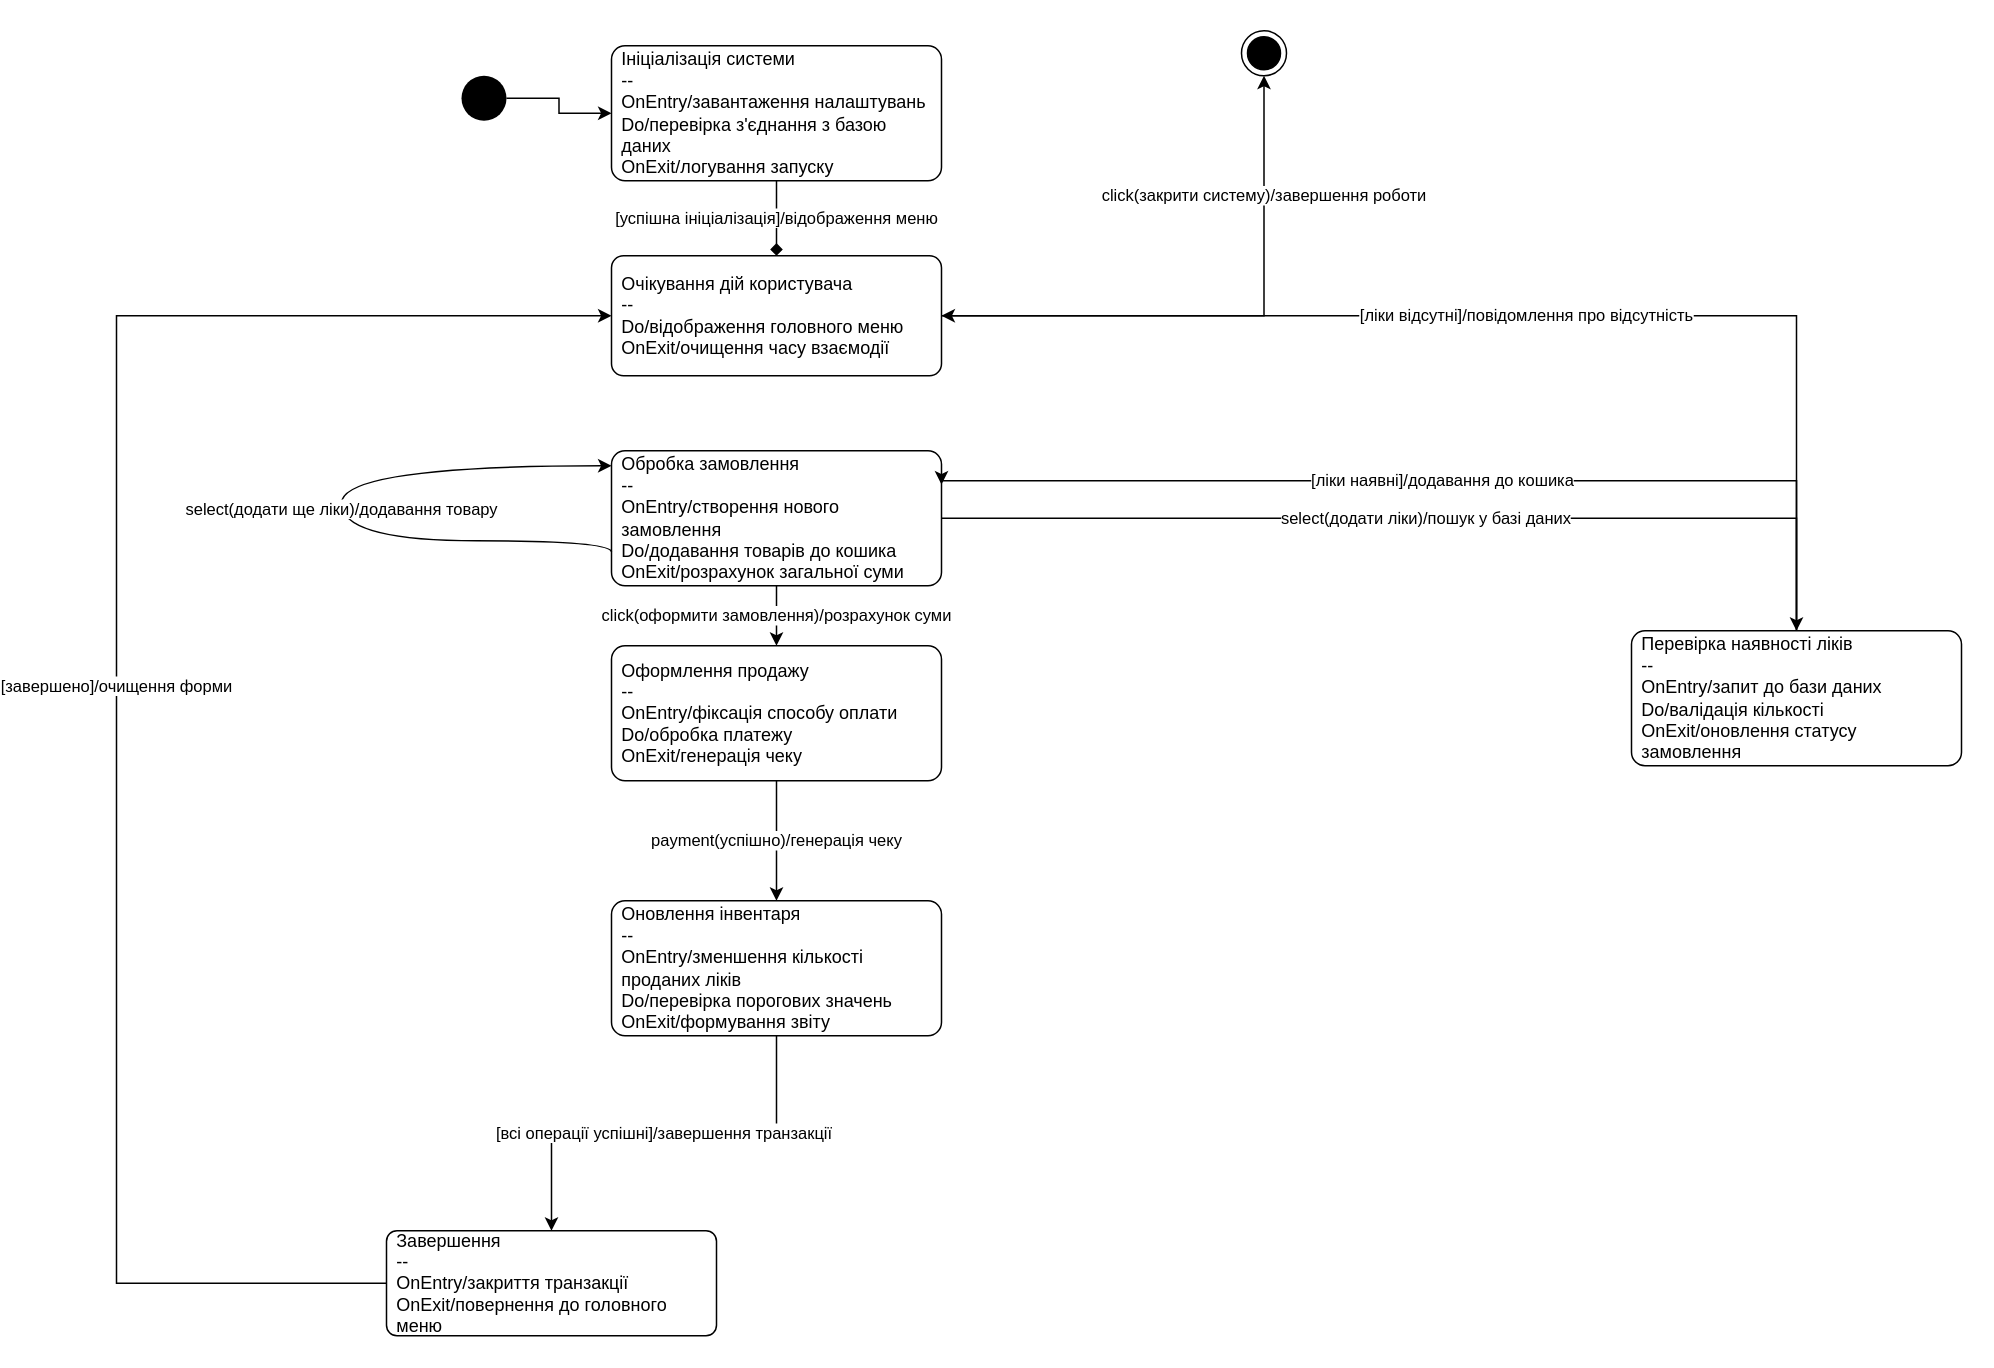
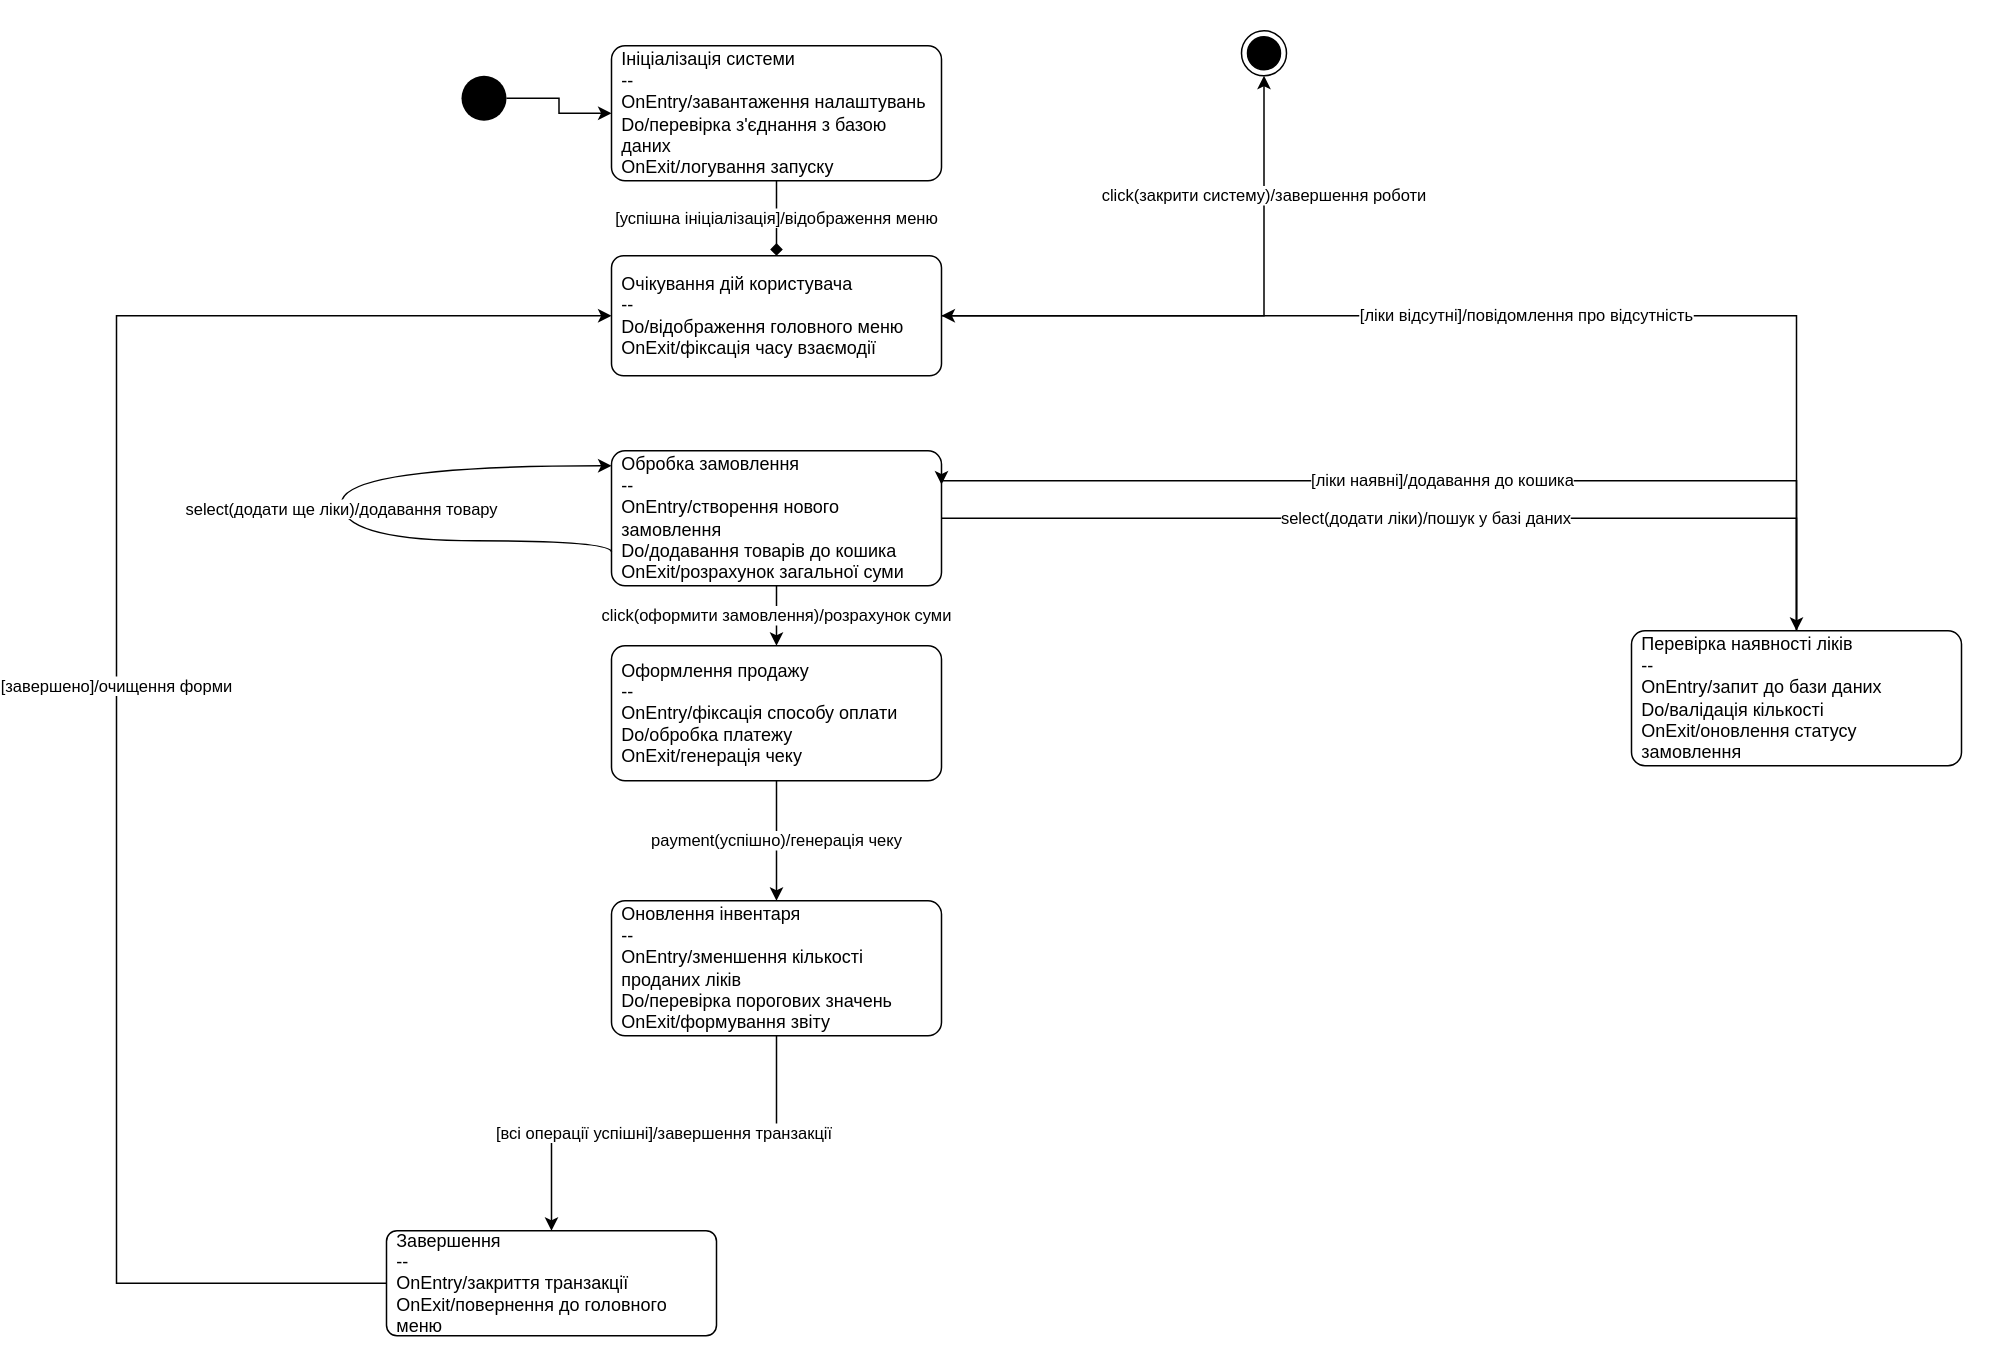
(768, 316) -> (768, 316)
